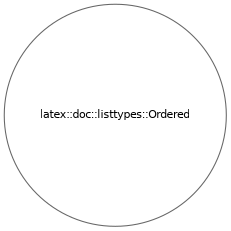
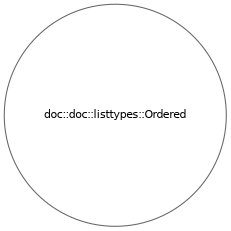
(115, 115) -> (115, 115)
